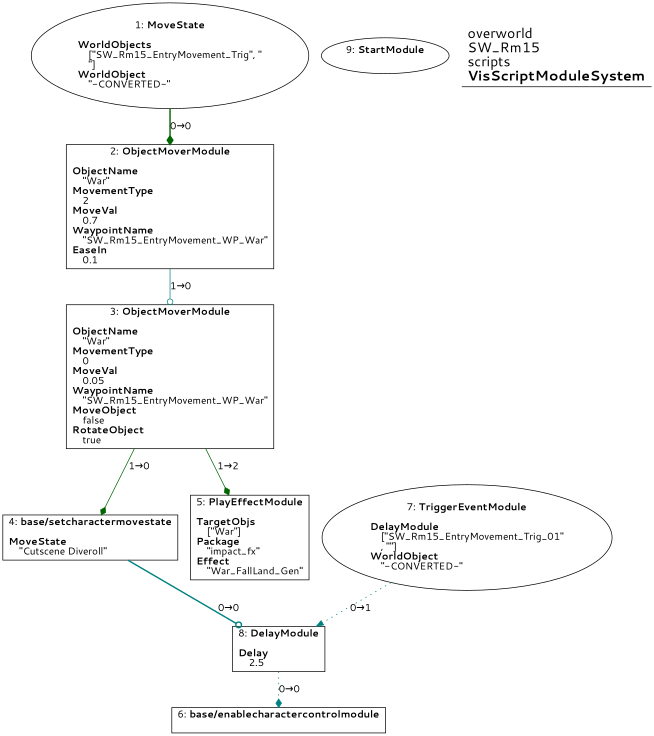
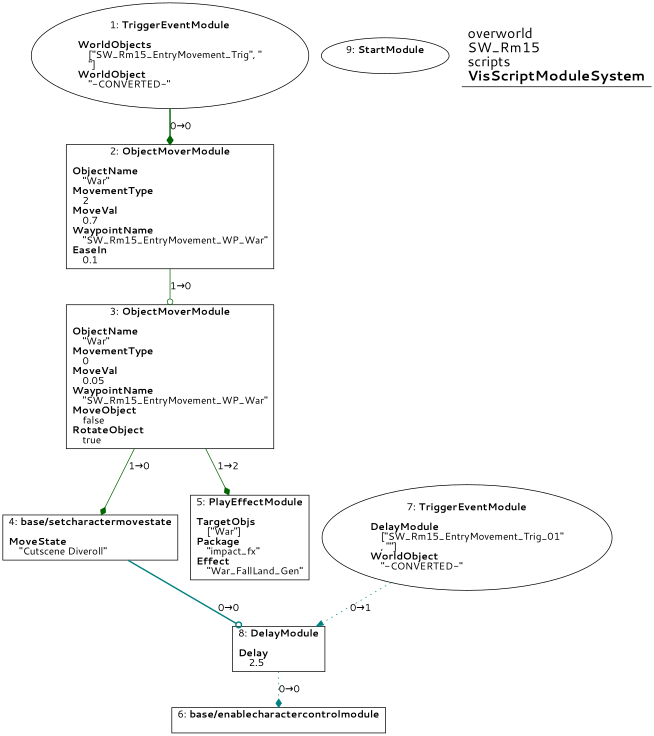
(176, 25) -> (176, 25)
(170, 284) -> (170, 284)
